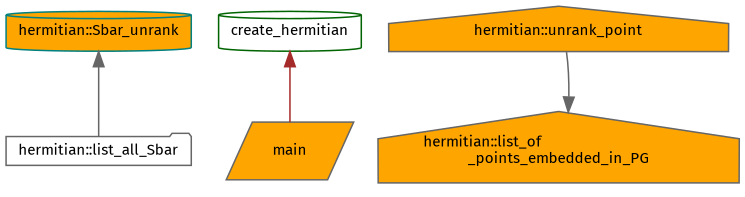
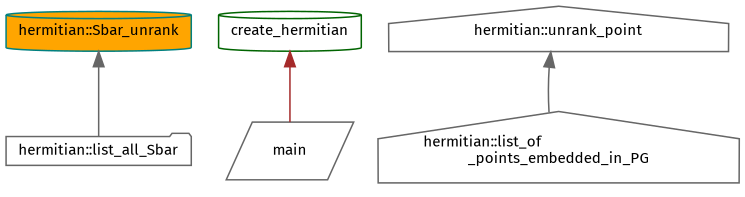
(559, 31) -> (559, 31)
(568, 74) -> (548, 90)
(290, 151) -> (290, 151)
(559, 151) -> (559, 151)
